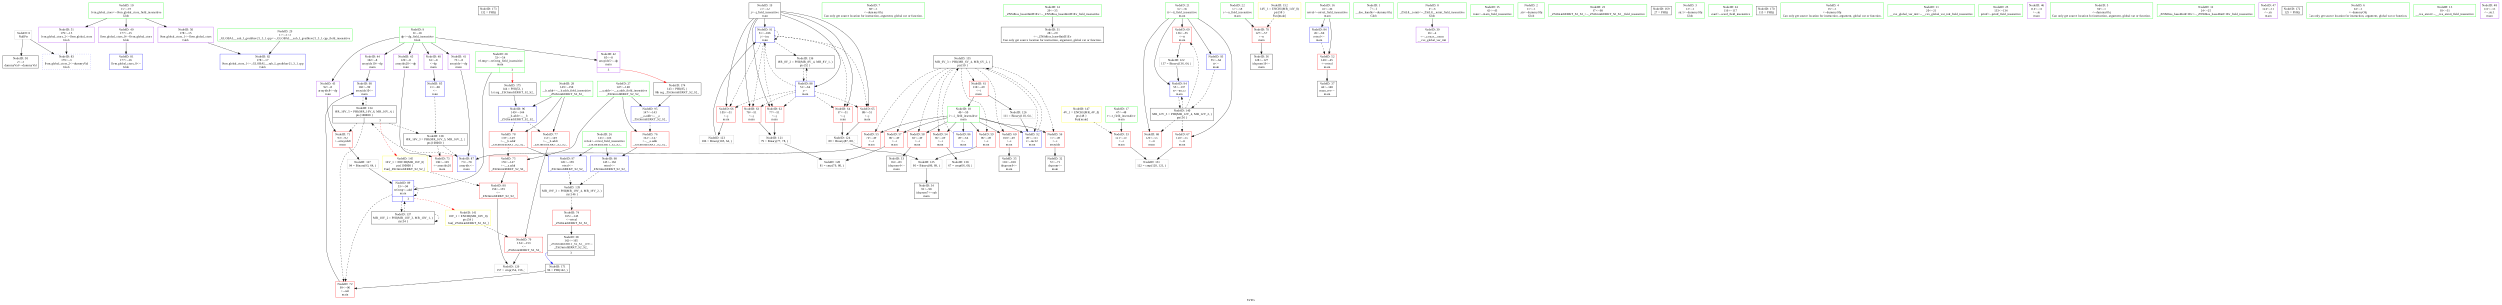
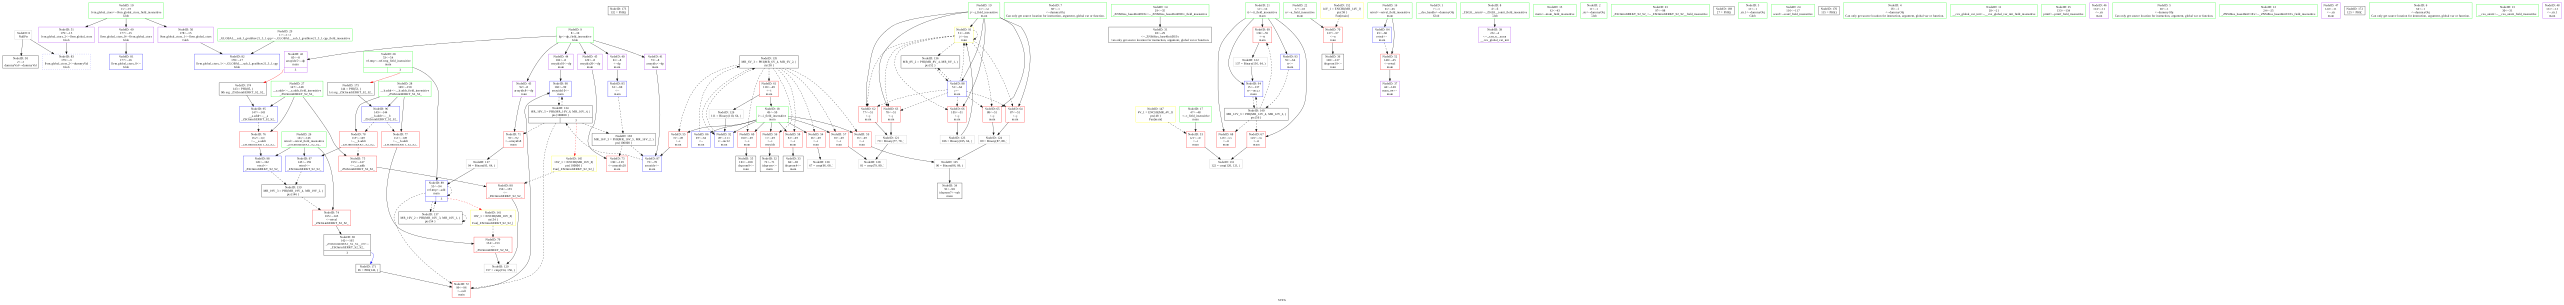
(765, 11) -> (984, 11)
(765, 35) -> (964, 35)
(1327, 89) -> (1390, 89)
none -> (332, 175)
